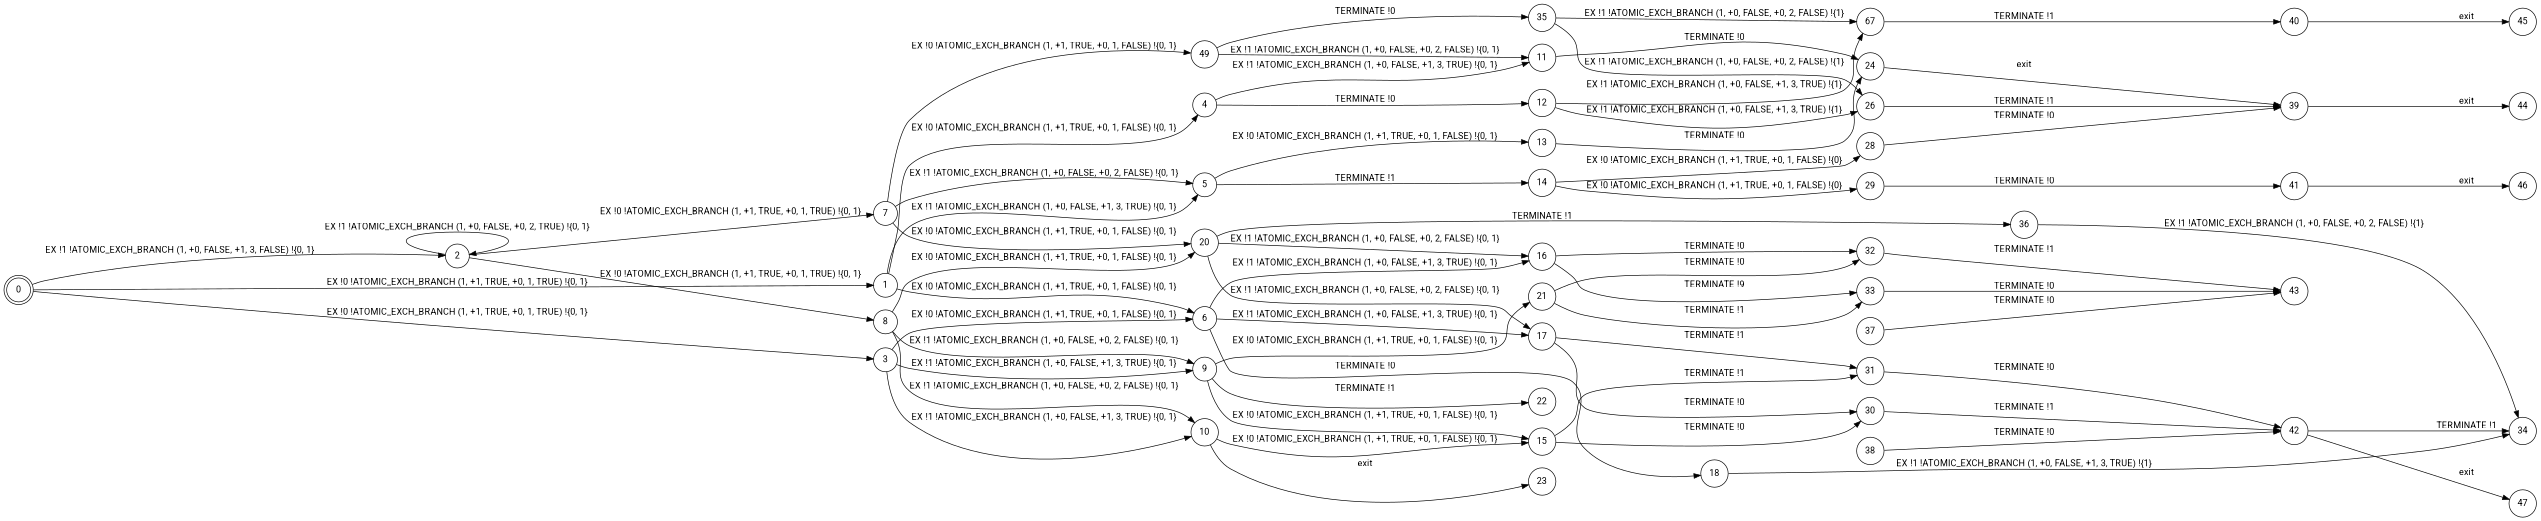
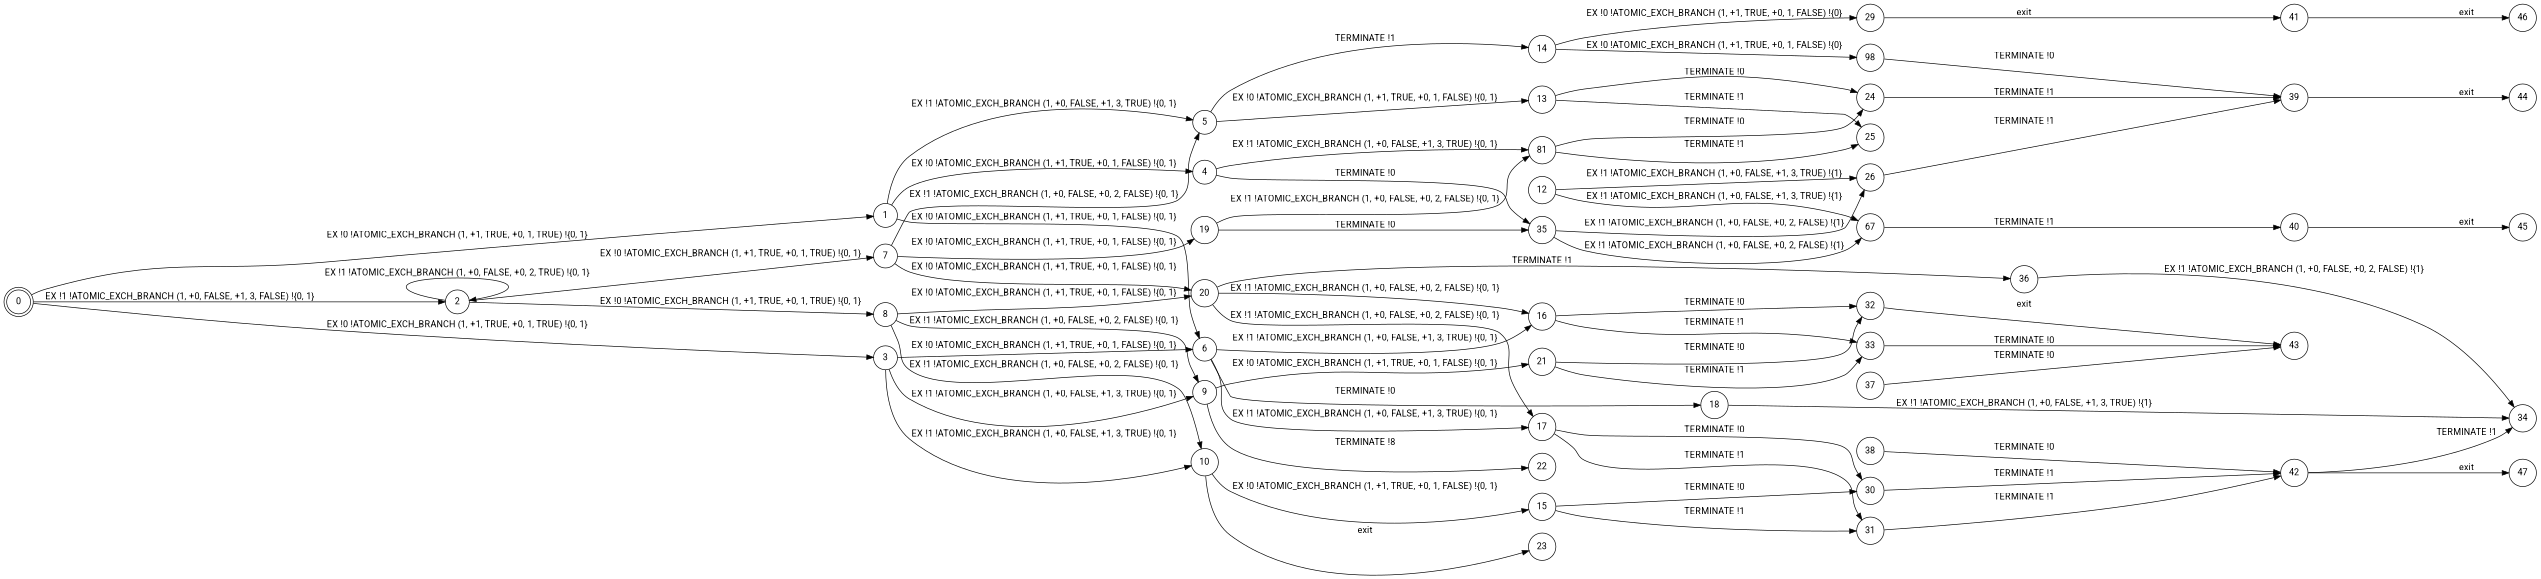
(1205, 54) -> (1205, 230)
(1542, 58) -> (1542, 150)
(2024, 65) -> (2024, 93)
(1369, 105) -> (1378, 181)
none -> (1870, 138)
(1870, 146) -> (1870, 58)
(2024, 181) -> (2024, 13)
(2024, 250) -> (2024, 304)
(1714, 285) -> (1714, 322)
(2024, 367) -> (2024, 497)
(1365, 389) -> (1365, 443)
(1353, 432) -> none
